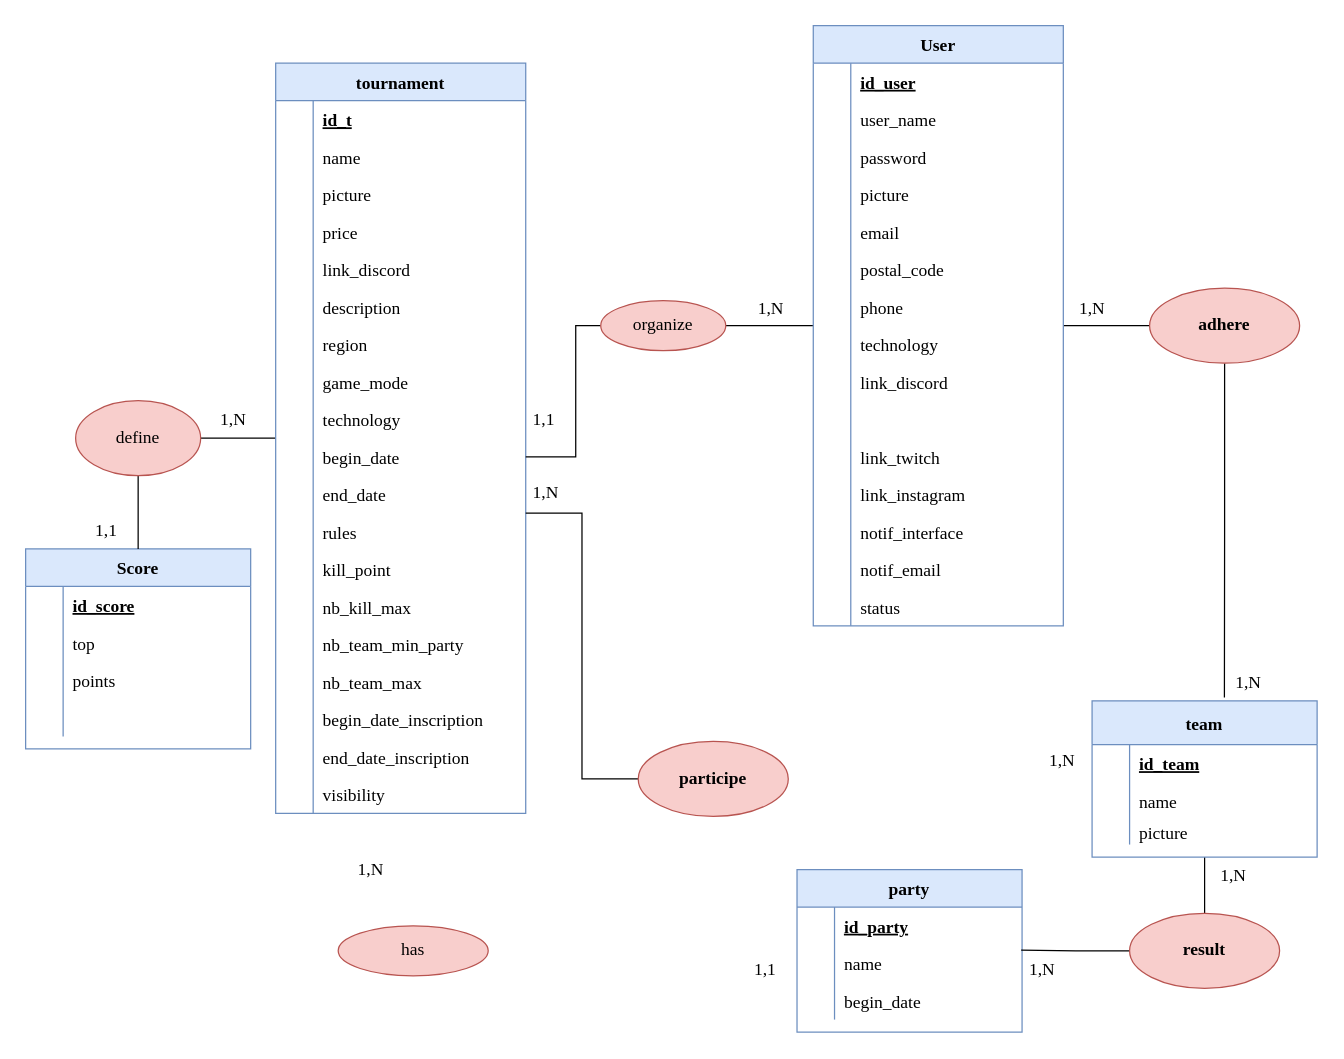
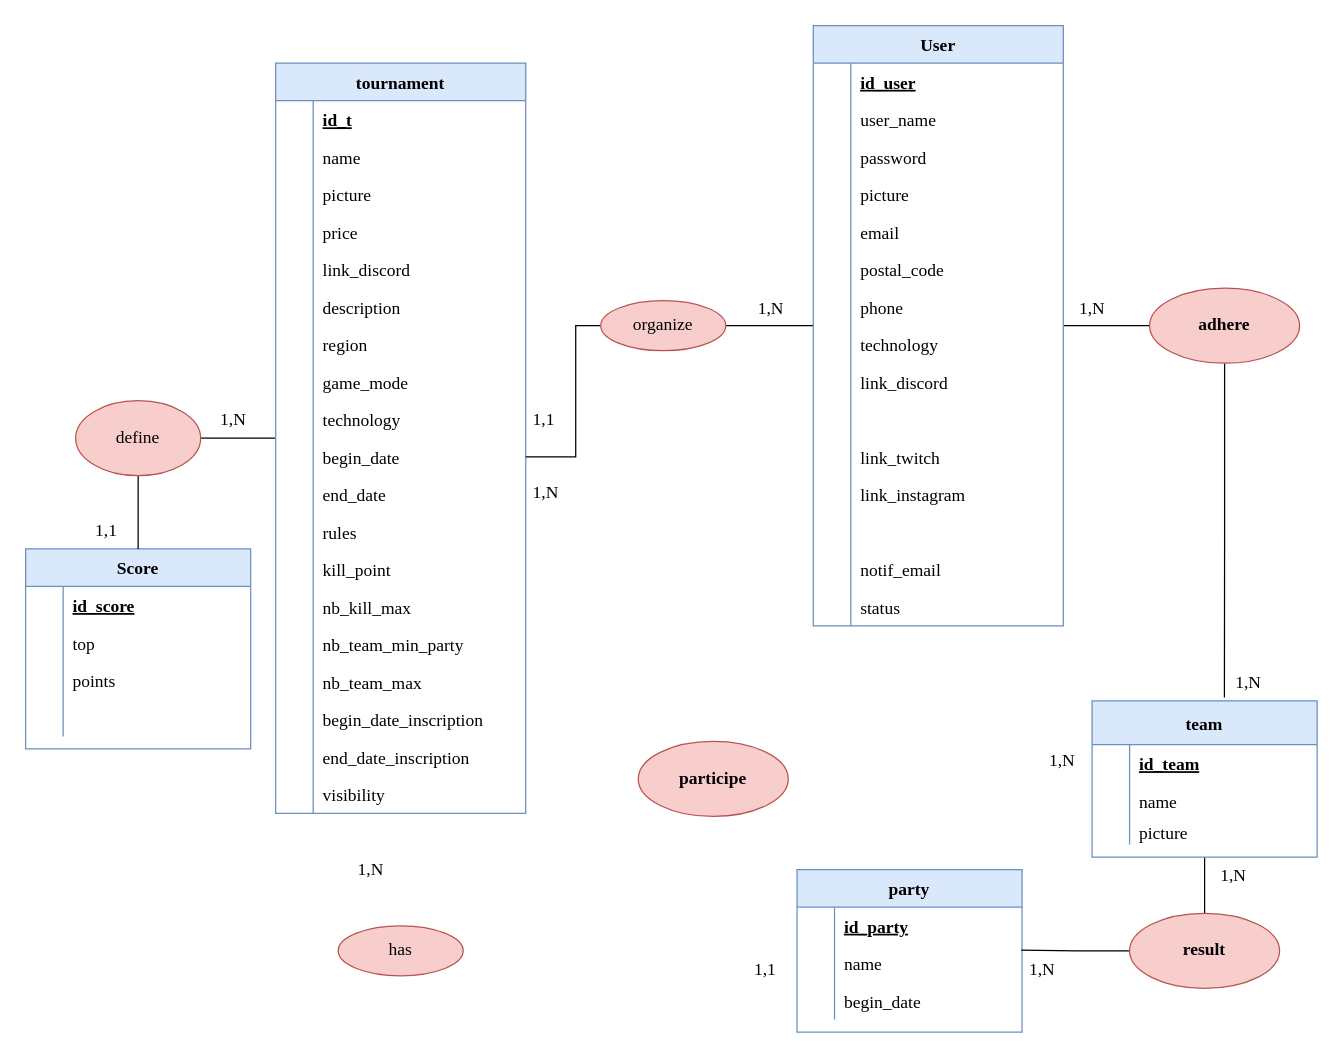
(957, 532) -> none
(582, 647) -> none
(413, 951) -> (401, 951)
